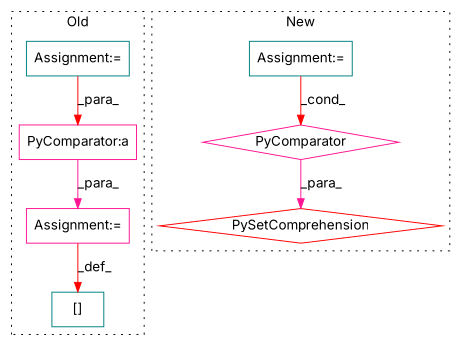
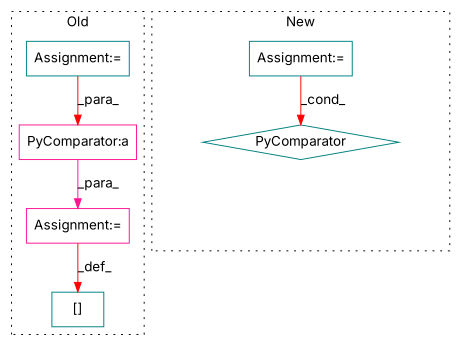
(301, 142) -> (301, 142)
(301, 226) -> none
